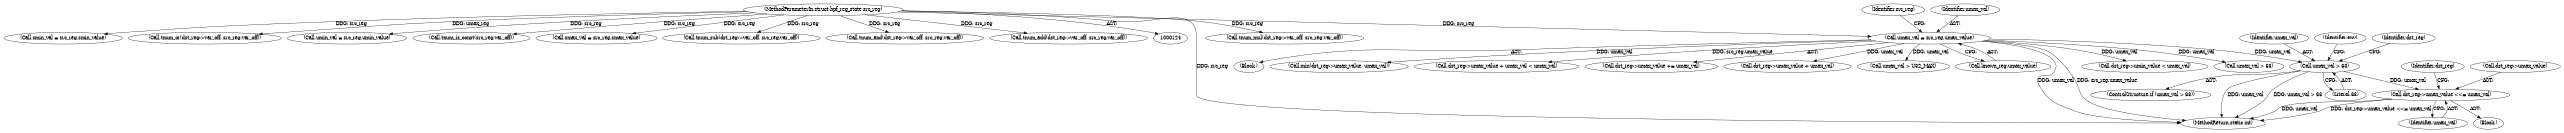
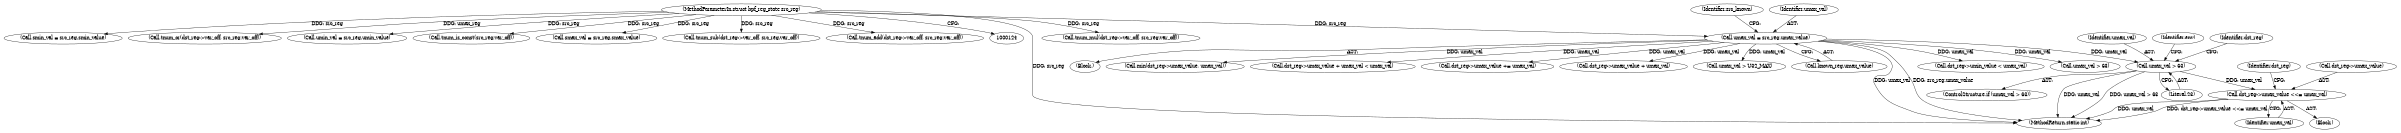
(1893, 10) -> (1727, 10)
(1113, 24) -> (954, 24)
(905, 38) -> none
(1742, 52) -> (1581, 52)
(1814, 52) -> (1667, 52)
(2346, 95) -> (2182, 95)
